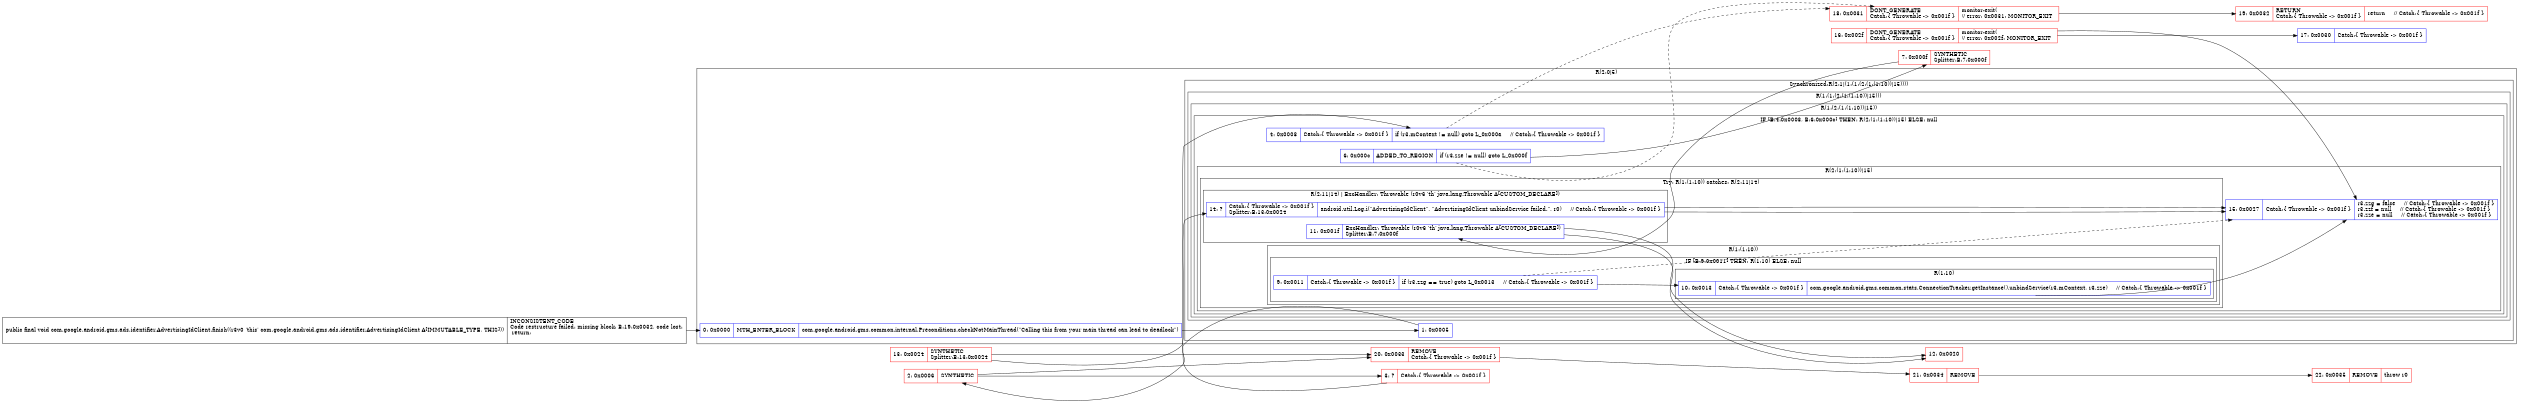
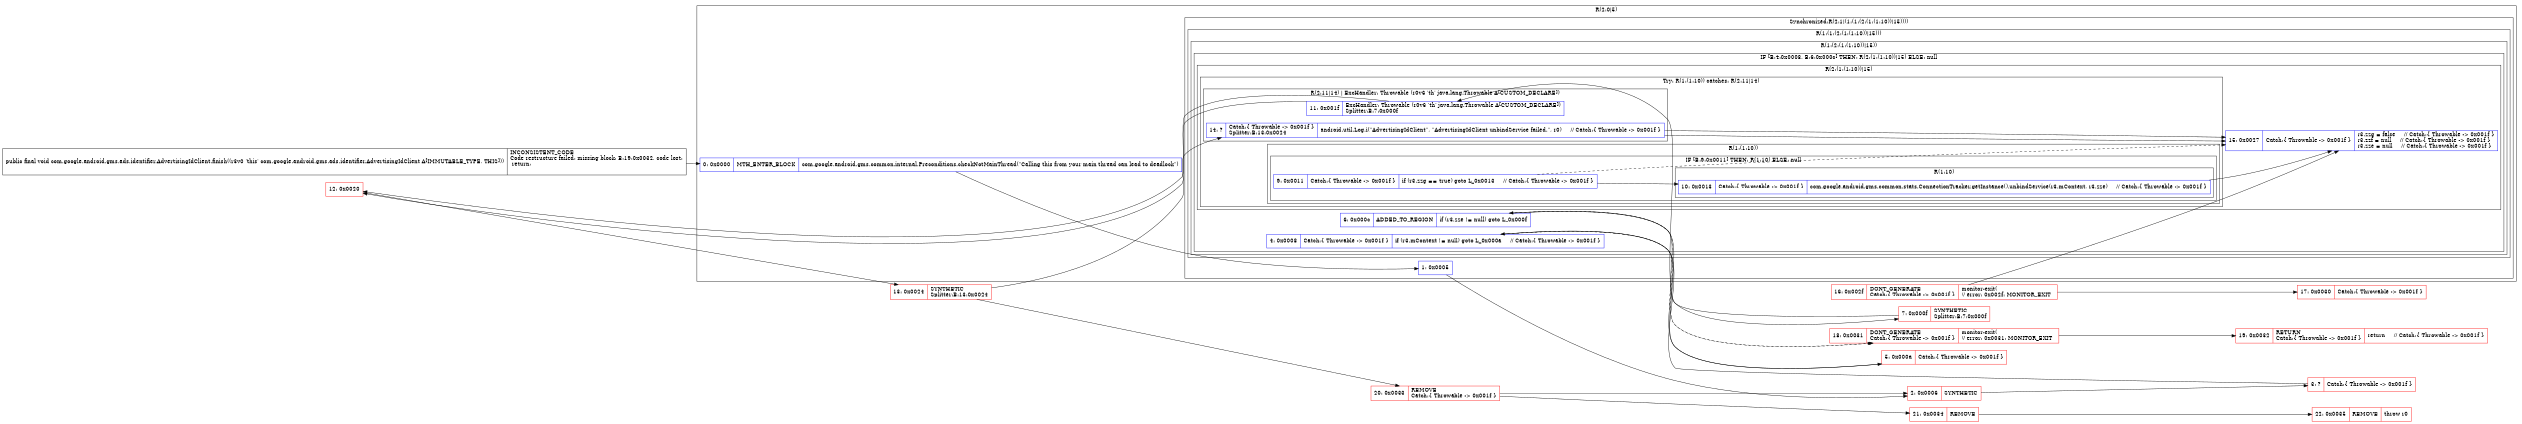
(2362, 36) -> (2362, 292)
none -> (629, 238)
none -> (1944, 357)
(1172, 366) -> (1702, 393)
